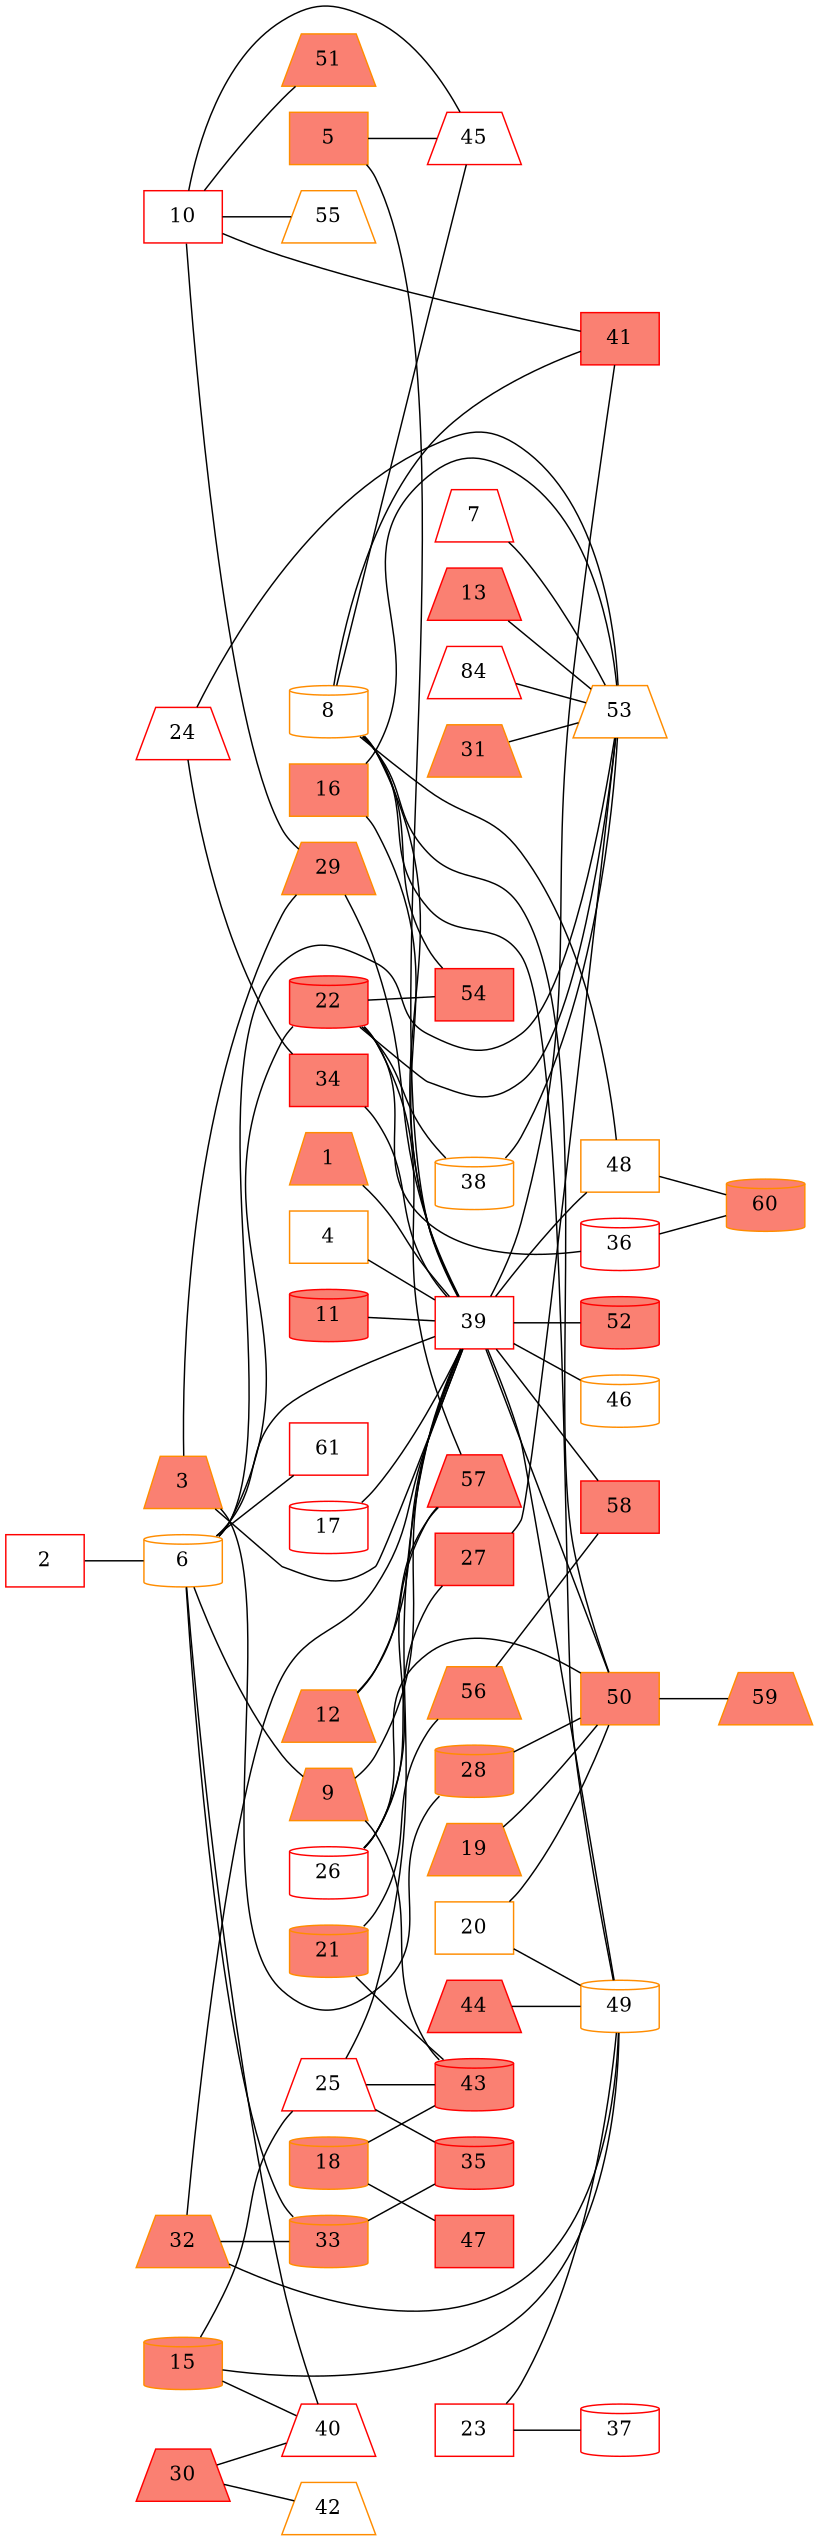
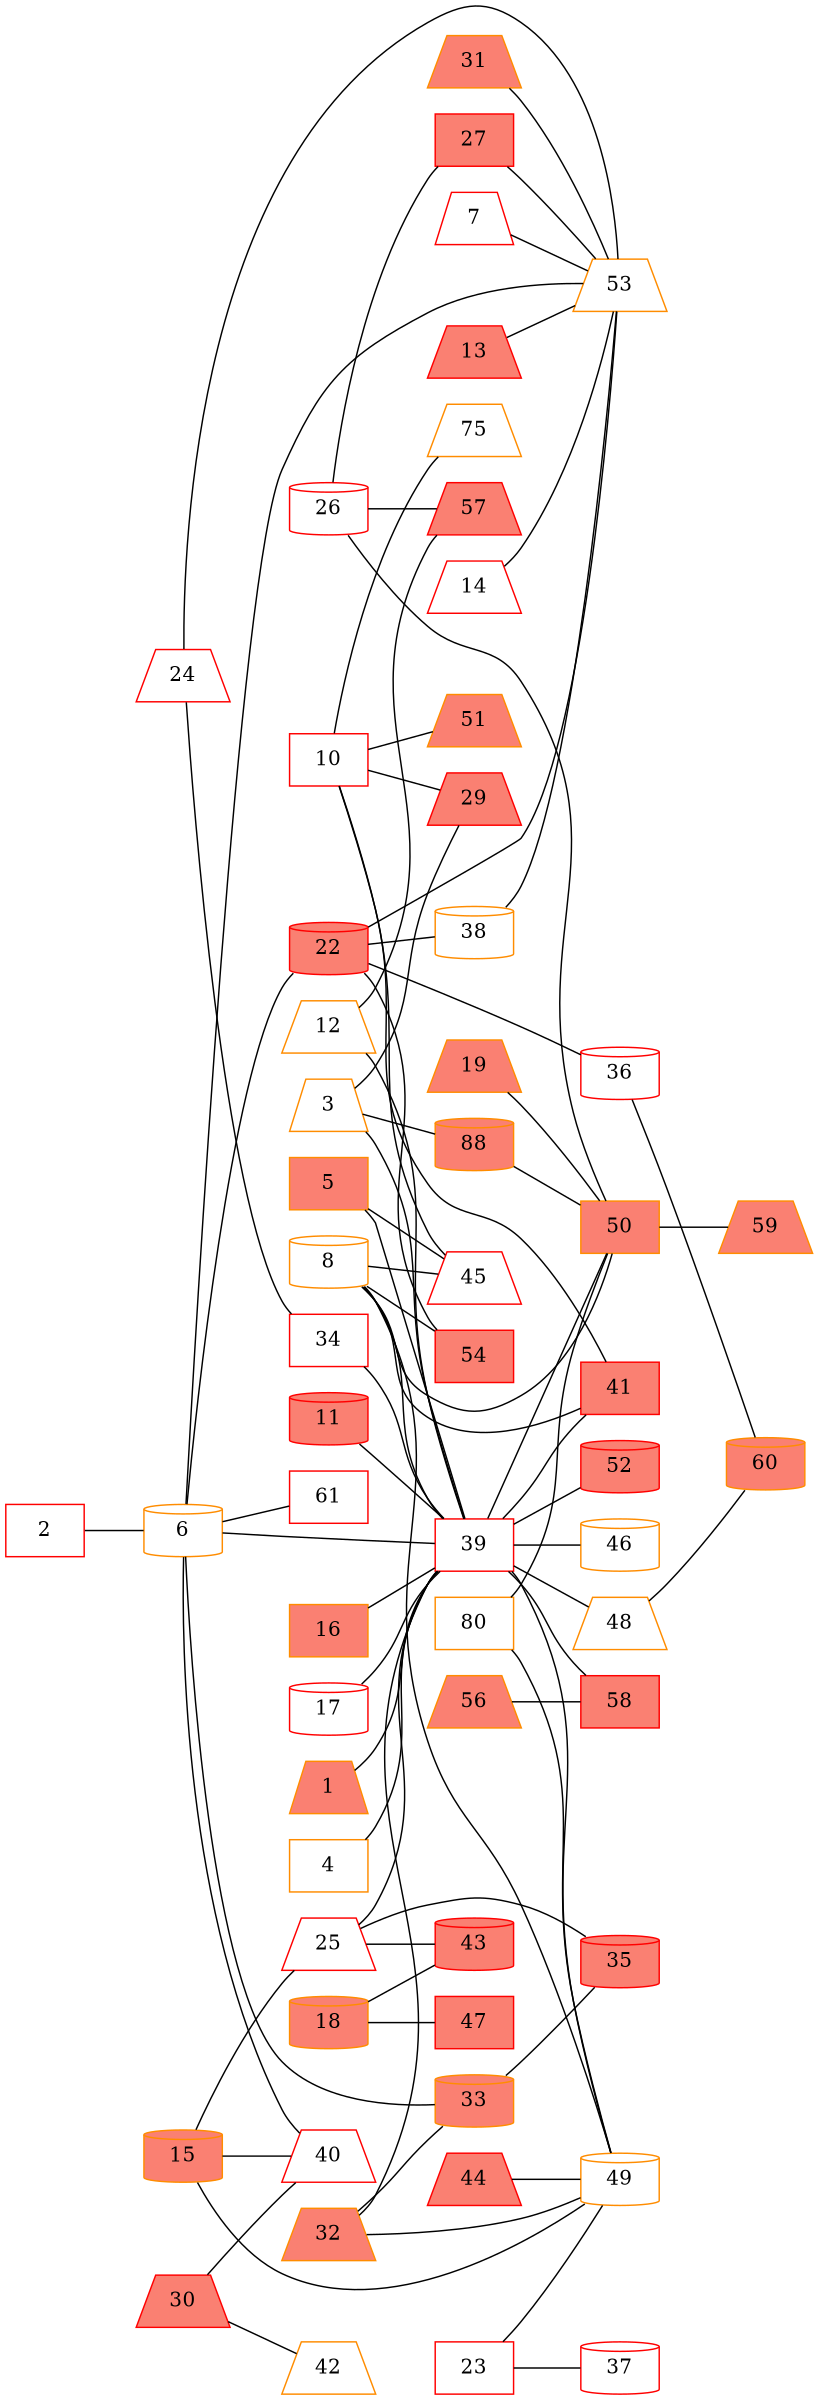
(329, 217) -> (474, 430)
(441, 468) -> none
(474, 673) -> (474, 587)
(329, 869) -> (474, 799)
(549, 898) -> none
(396, 1044) -> none
(329, 1080) -> (329, 1340)
(620, 1166) -> (620, 1623)
(414, 1272) -> none
(183, 1482) -> (329, 1105)
(329, 1716) -> (329, 1027)
(474, 1771) -> (474, 1144)
(329, 1794) -> none
(474, 1928) -> (474, 1623)
(329, 1951) -> none
